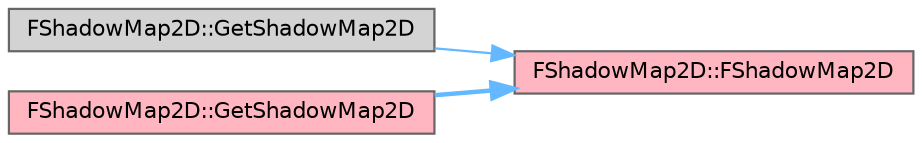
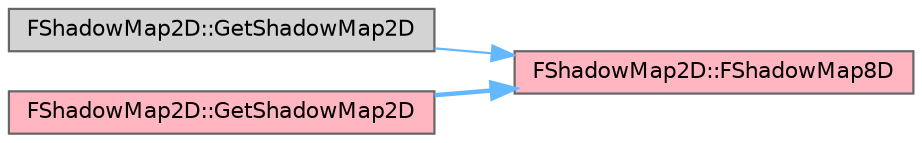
(714, 72) -> (714, 72)
